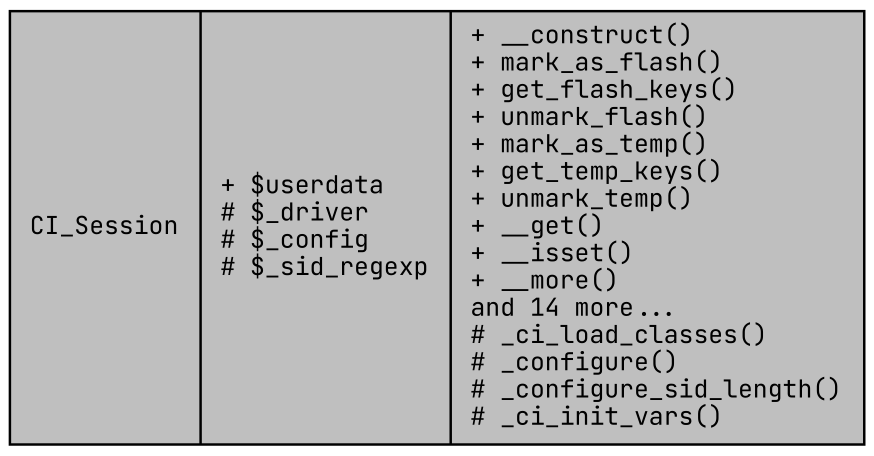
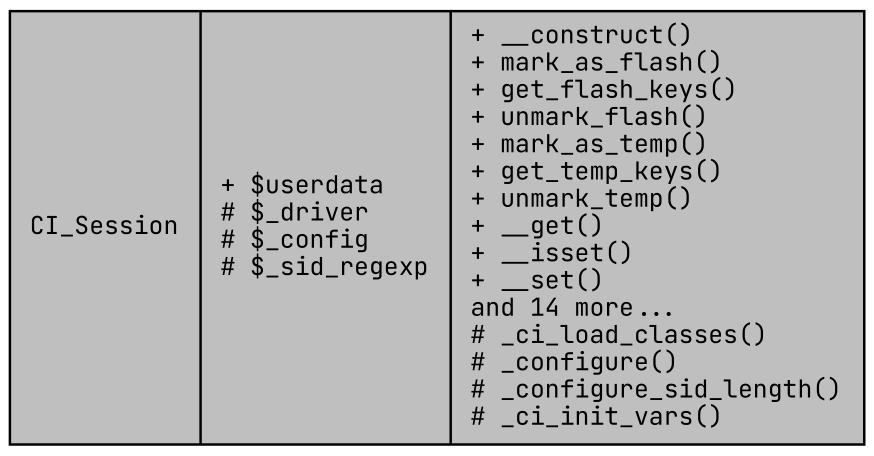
(546, 281) -> (539, 281)
